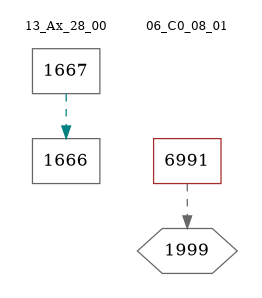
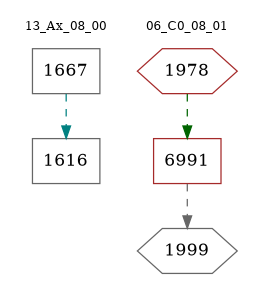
(66, 27) -> (66, 27)
none -> (187, 71)
(66, 161) -> (66, 161)
